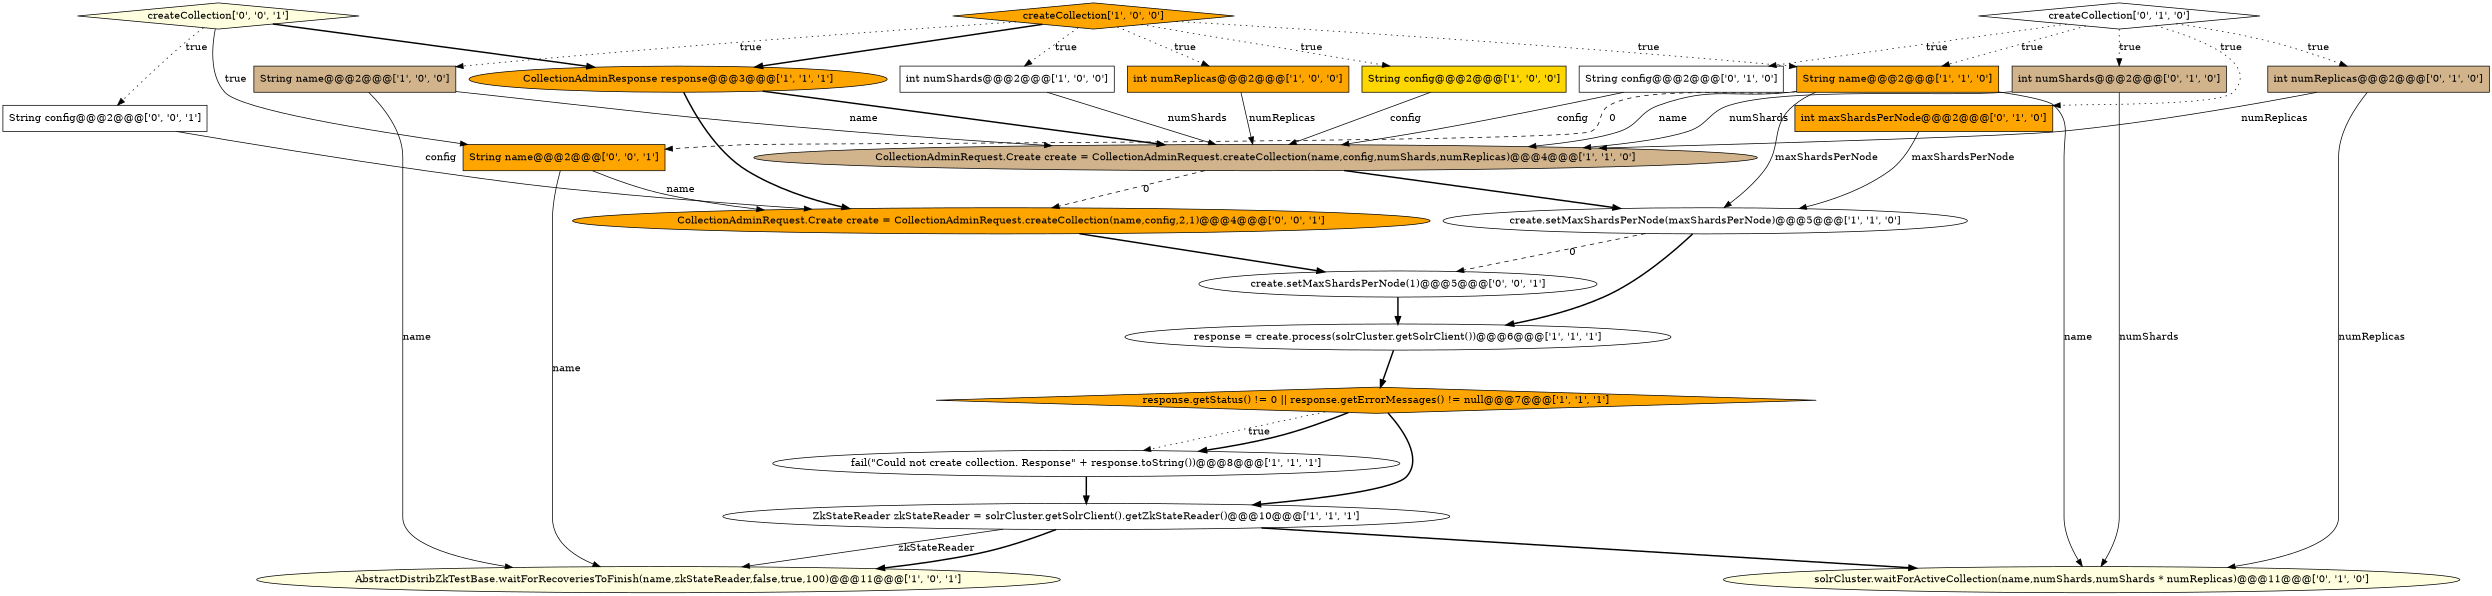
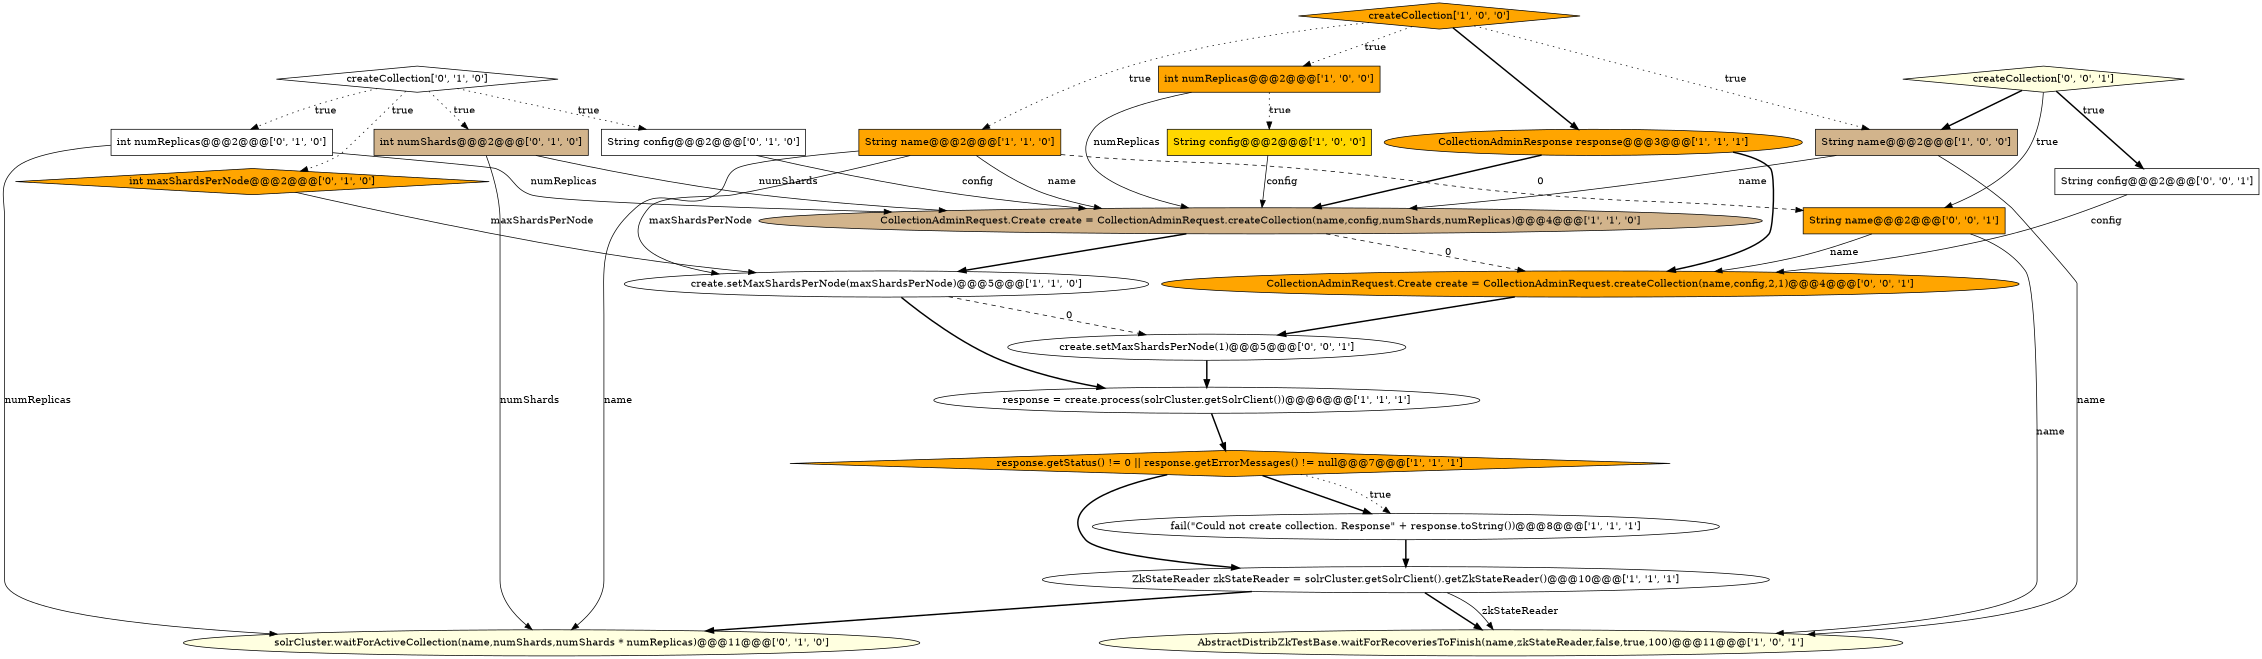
(430, 45) -> (1985, 108)
(1262, 45) -> (1269, 107)
(2018, 45) -> none
(162, 63) -> (2097, 127)
(1007, 79) -> none
(2379, 79) -> (222, 142)
(1924, 118) -> (252, 182)
